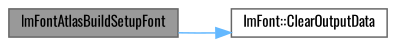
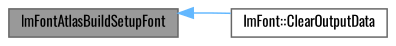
(197, 33) -> (212, 13)
